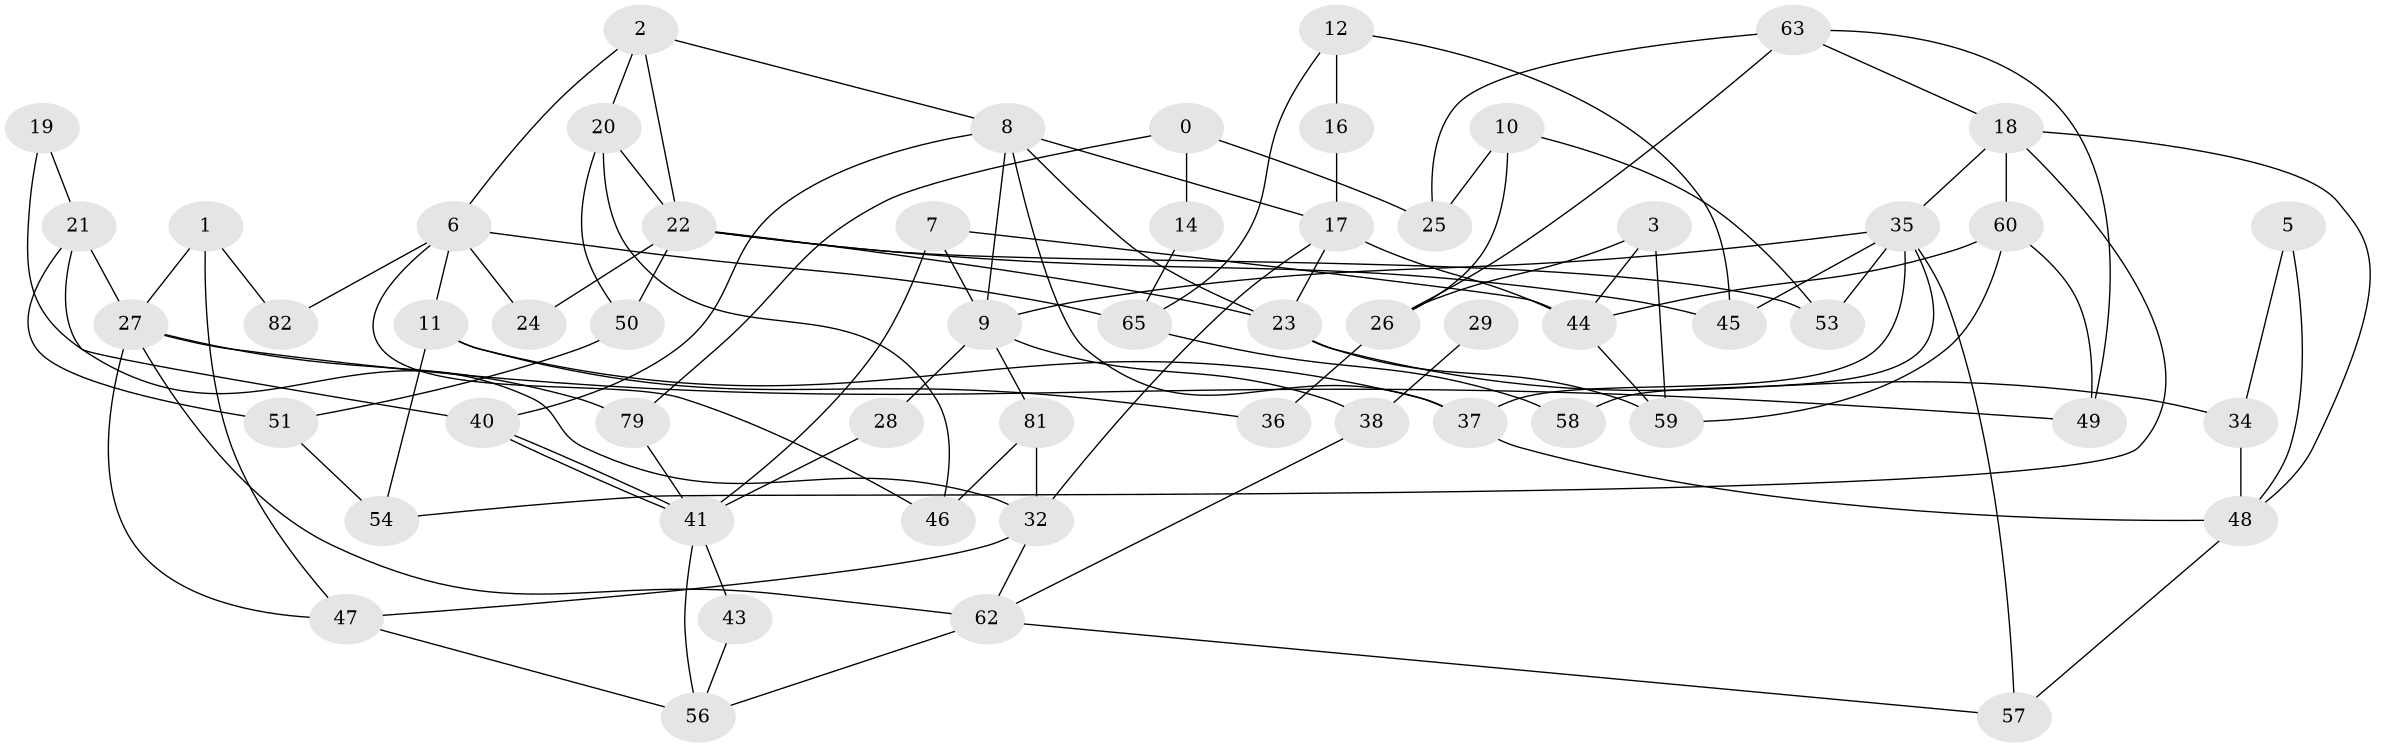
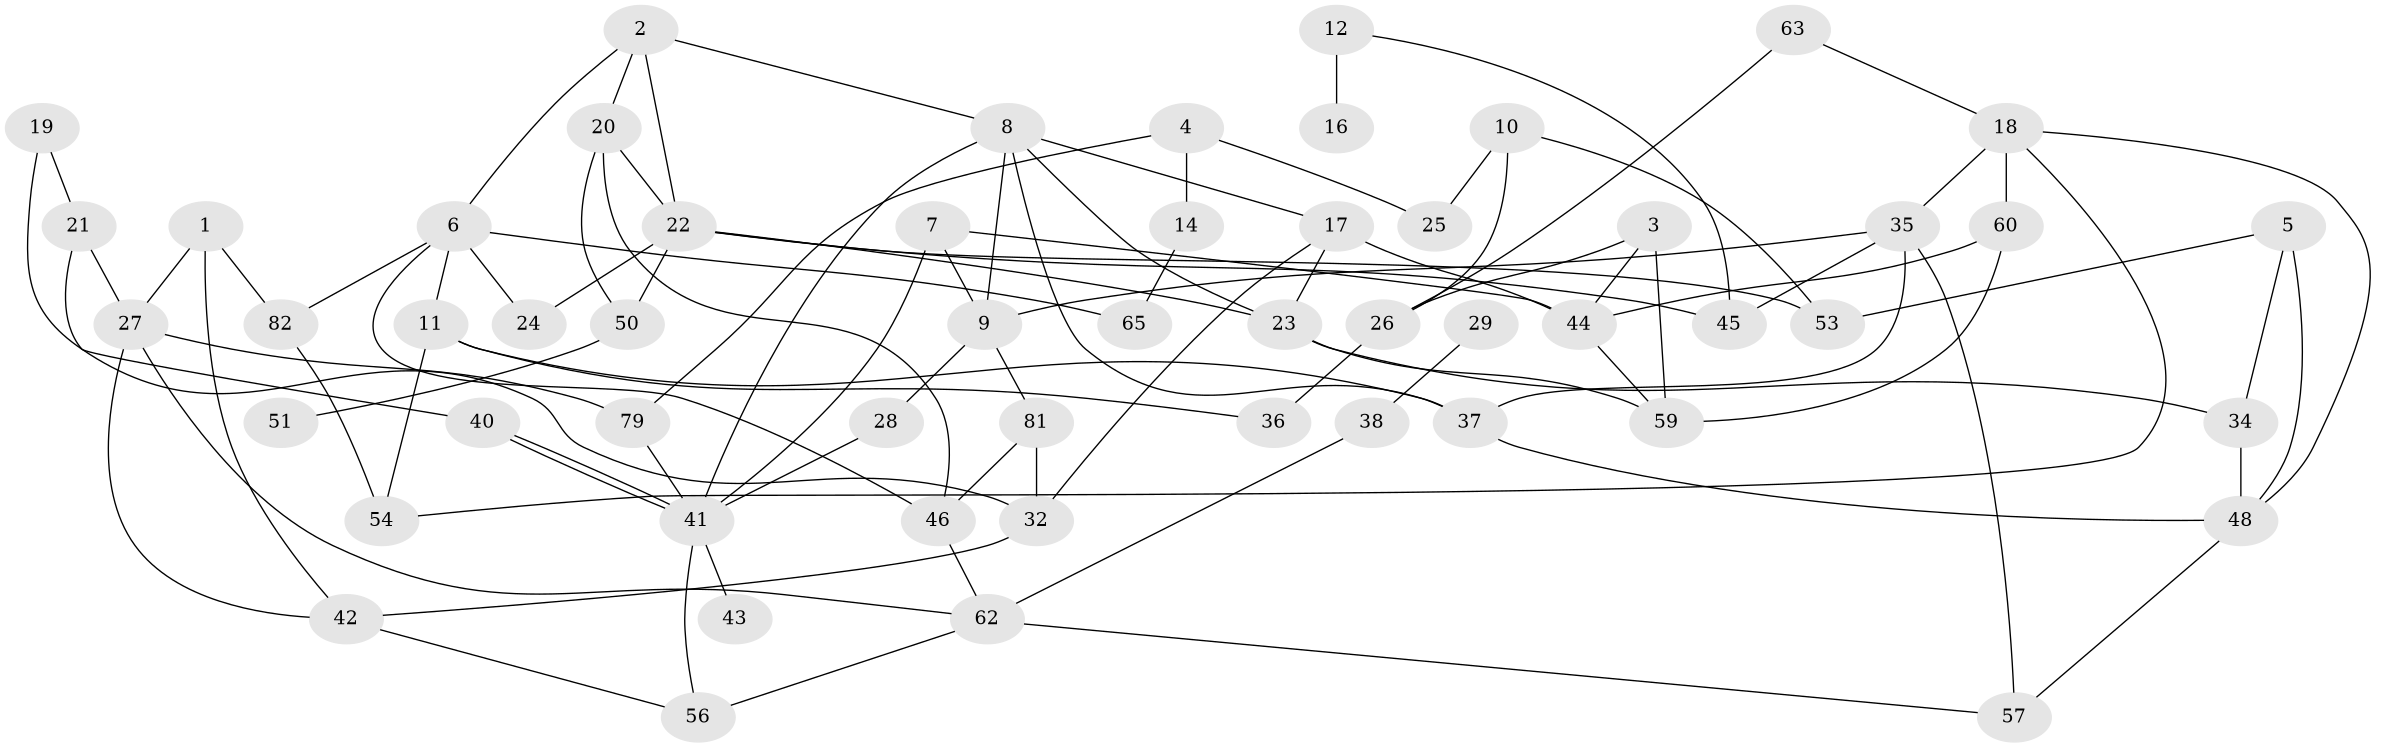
(1552, 64) -> none
(1187, 128) -> (1187, 128)
(1337, 173) -> none
(1262, 195) -> none
(743, 251) -> (810, 294)
(1860, 282) -> (2058, 275)
(1179, 372) -> none
(84, 377) -> none
(1568, 423) -> none
(2089, 423) -> none
(331, 472) -> (341, 419)
(1012, 570) -> (963, 570)
(346, 619) -> (346, 619)
(717, 668) -> none
